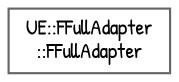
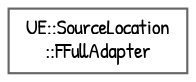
(89, 41) -> (98, 41)
